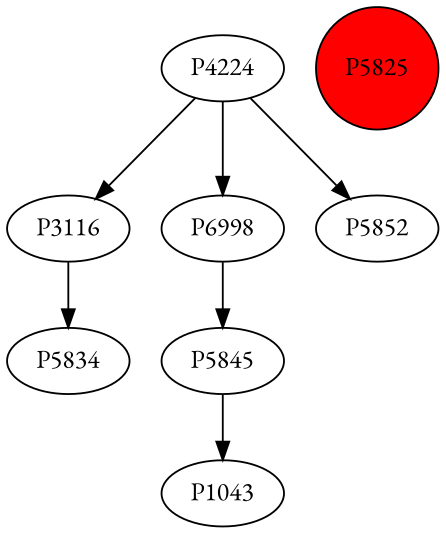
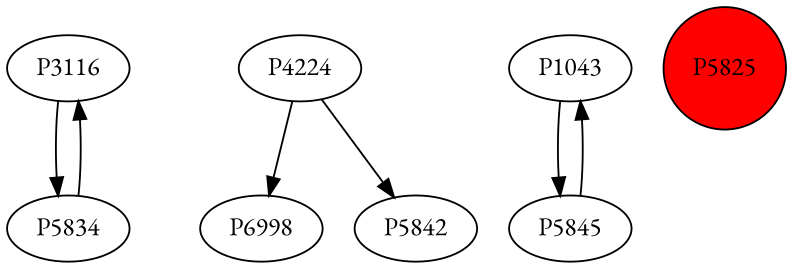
(152, 142) -> (81, 158)
(377, 229) -> (416, 229)
(223, 286) -> (558, 139)
